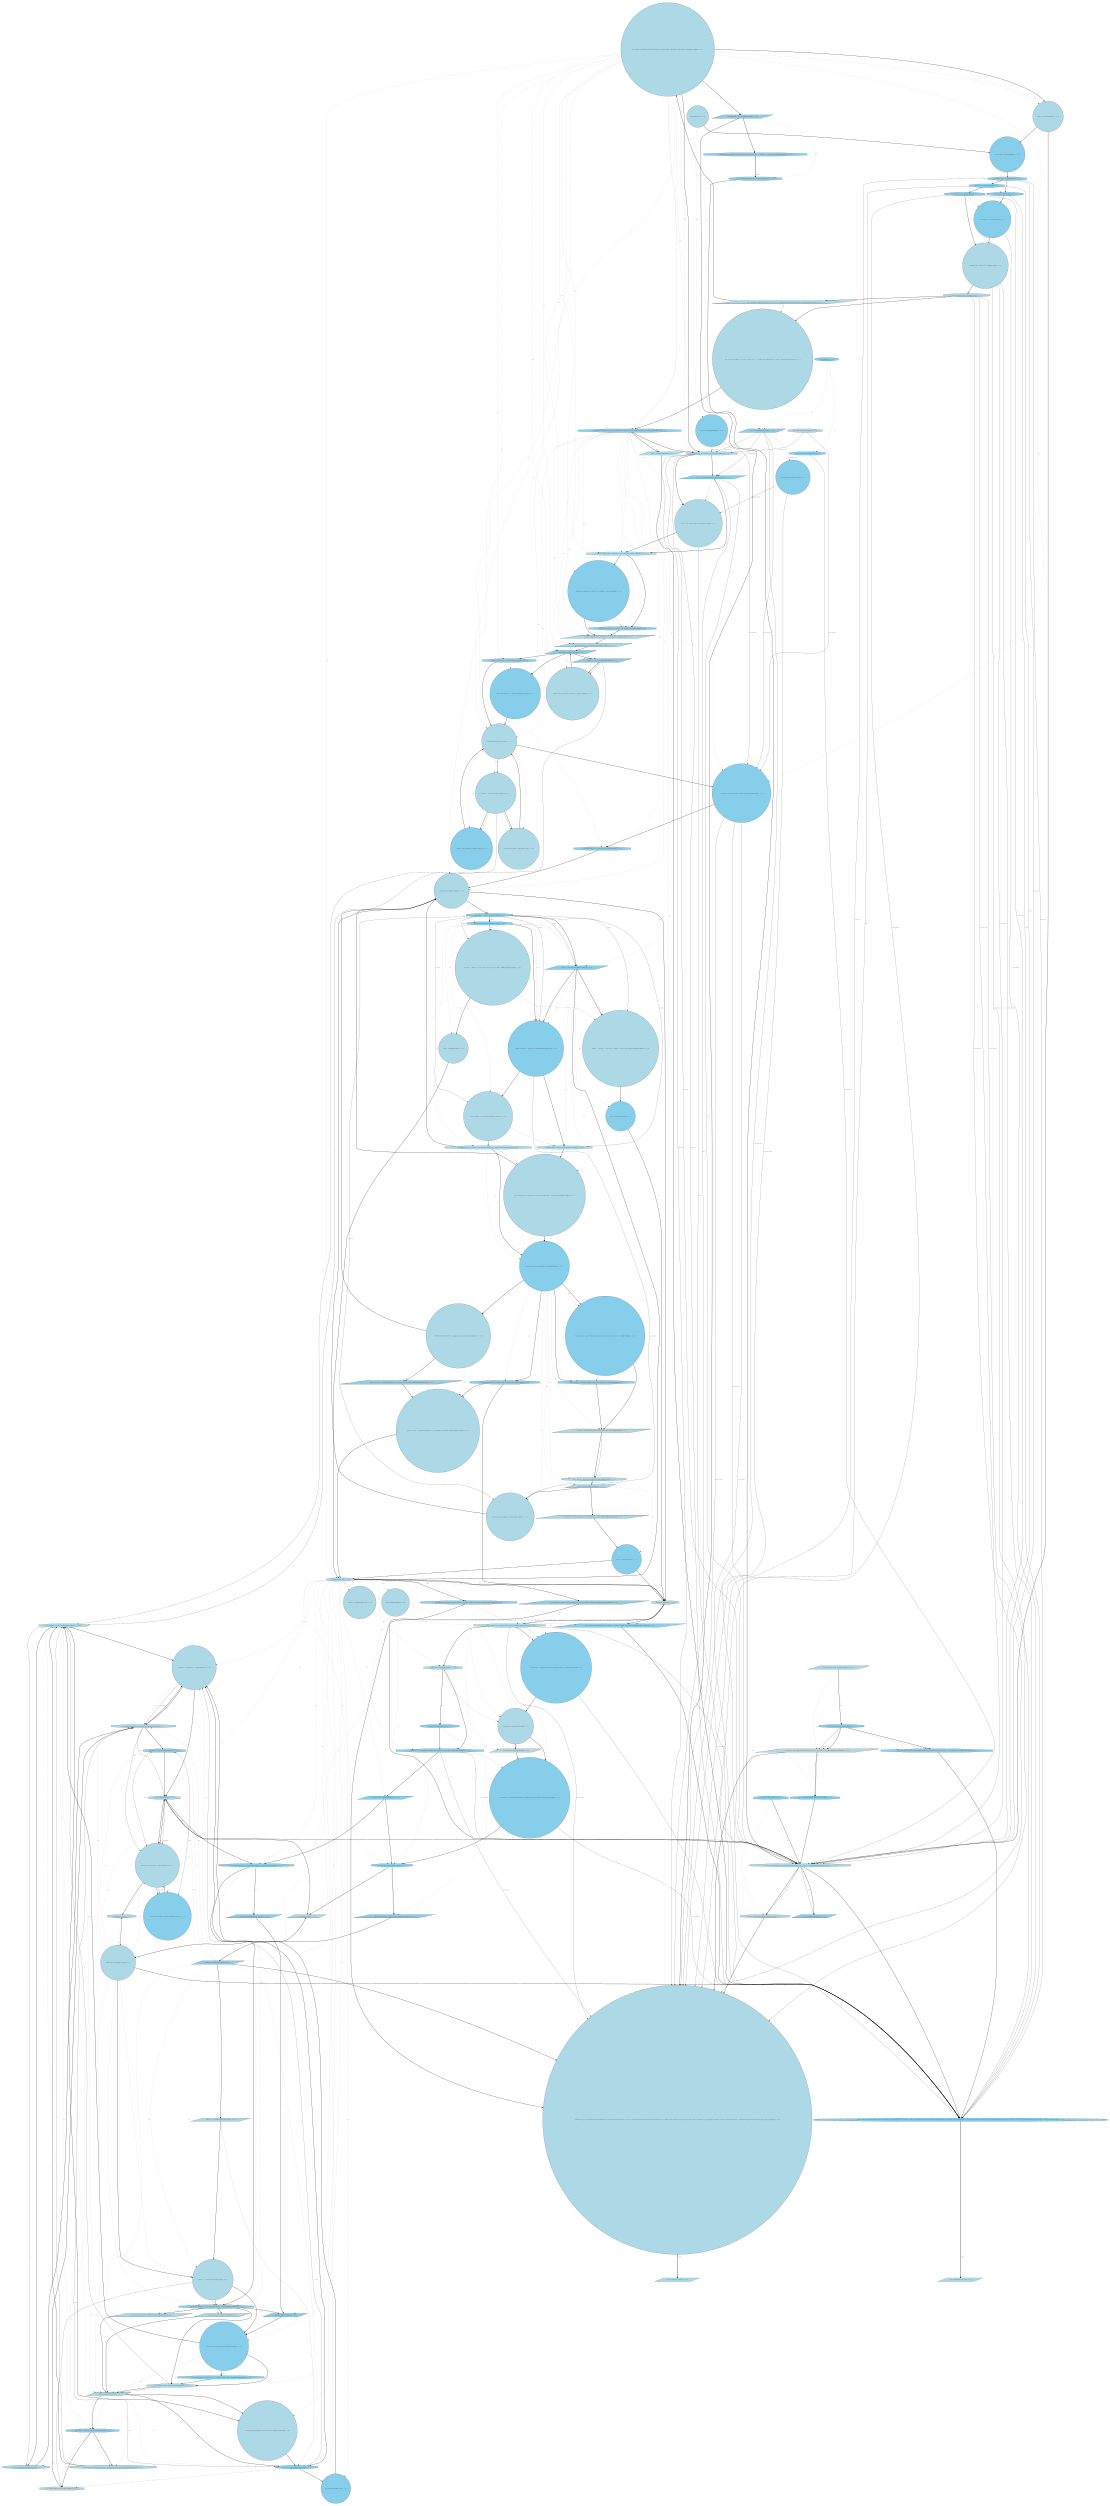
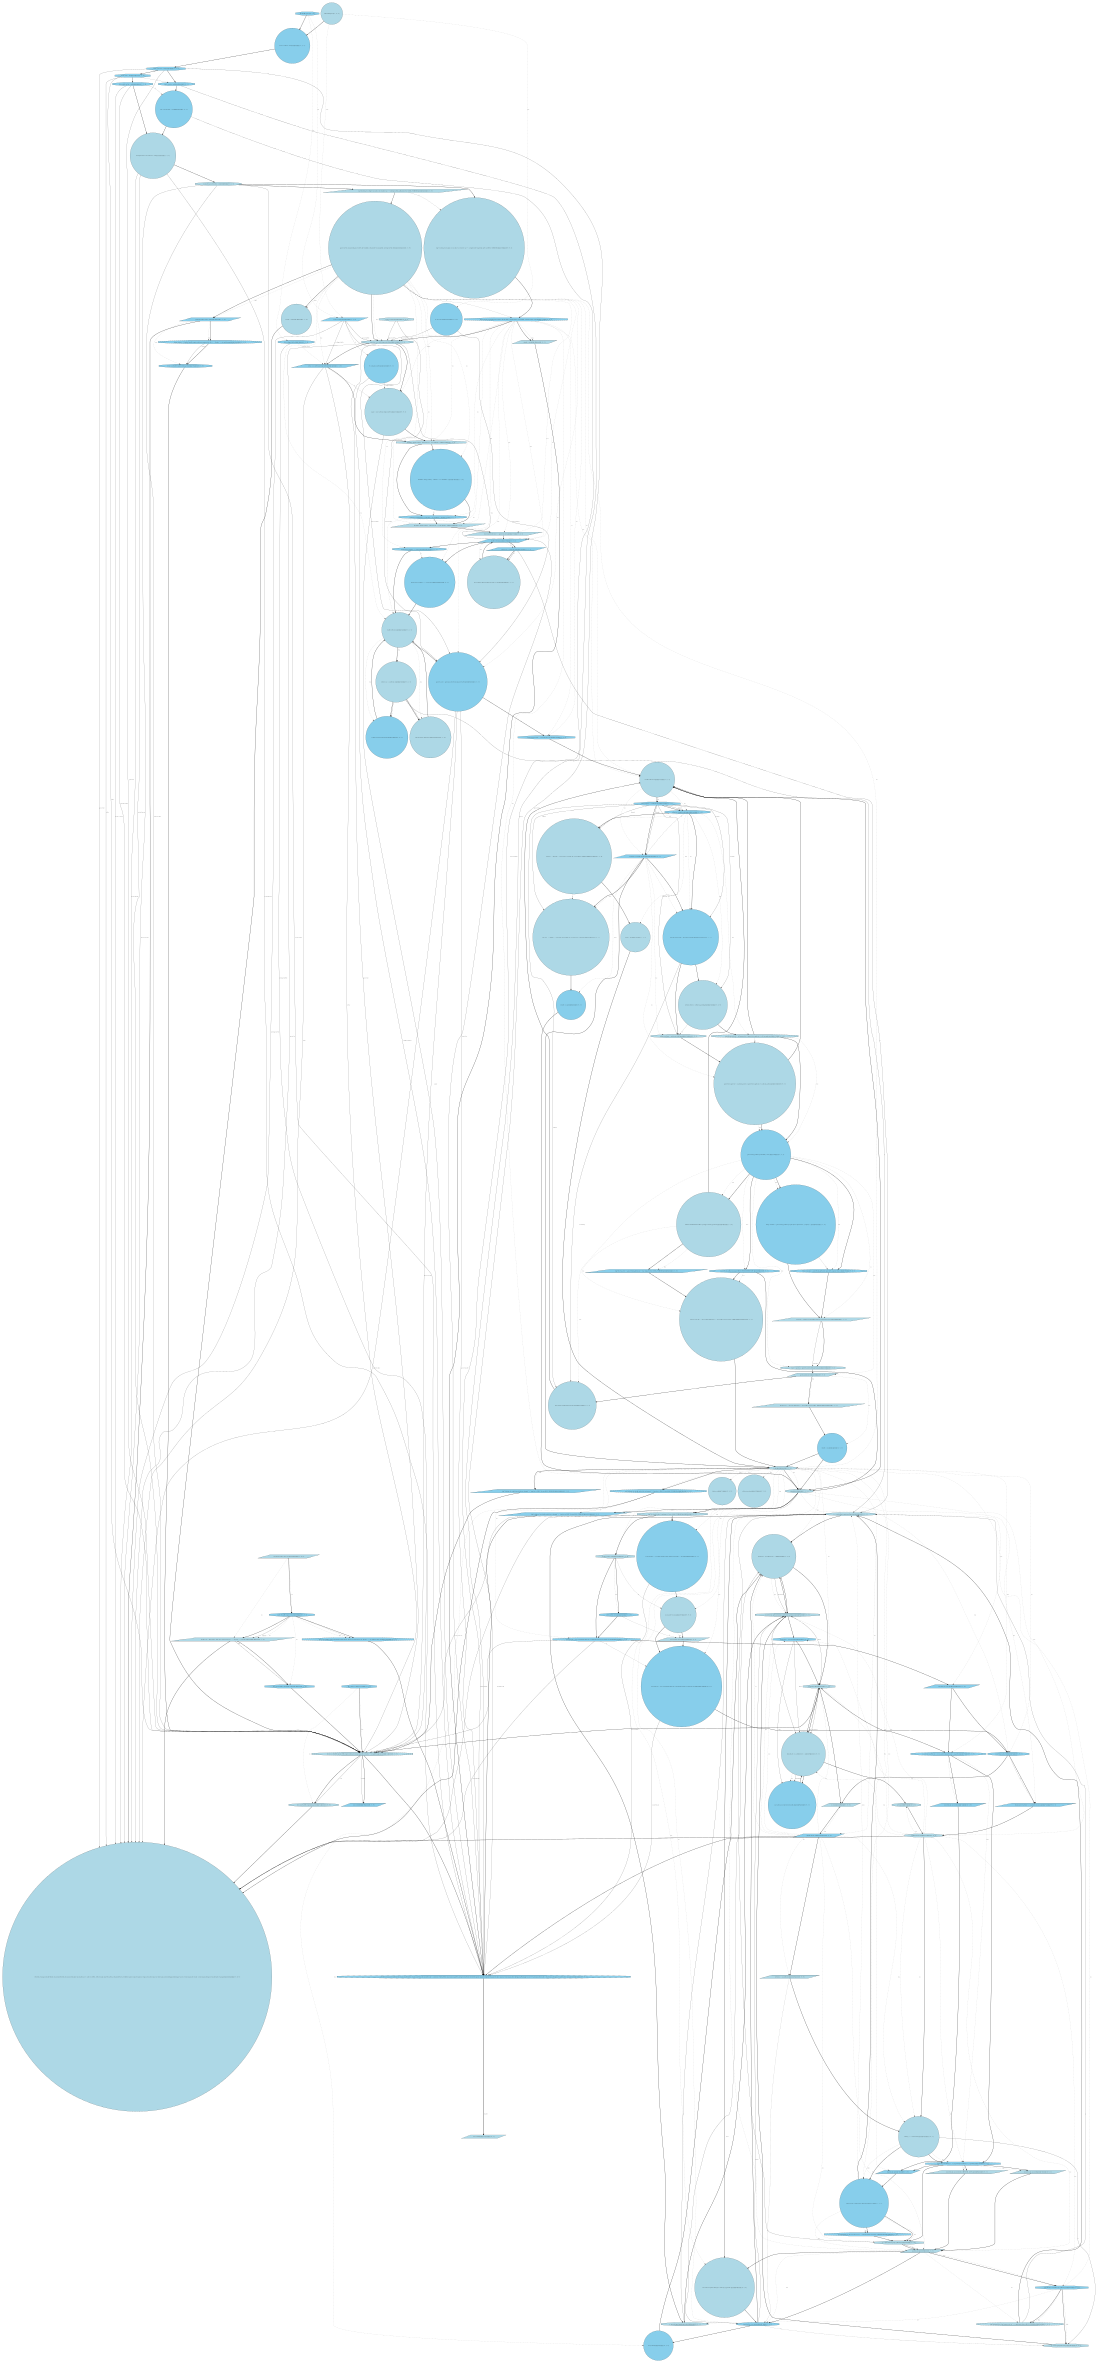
(1029, 134) -> (303, 22)
(118, 1963) -> (924, 1836)
(677, 2280) -> none
